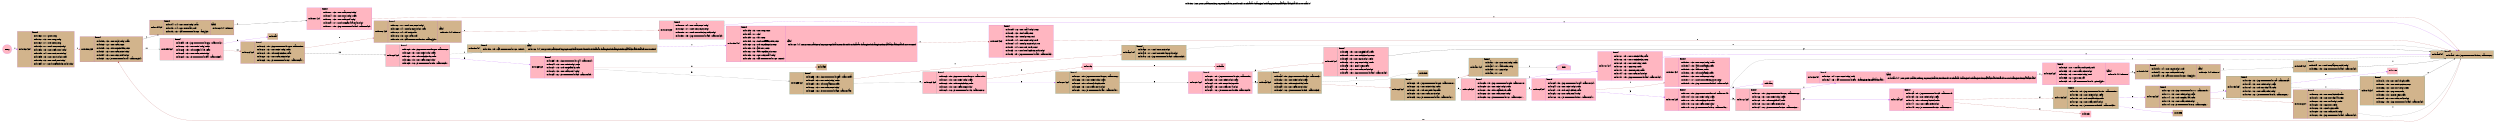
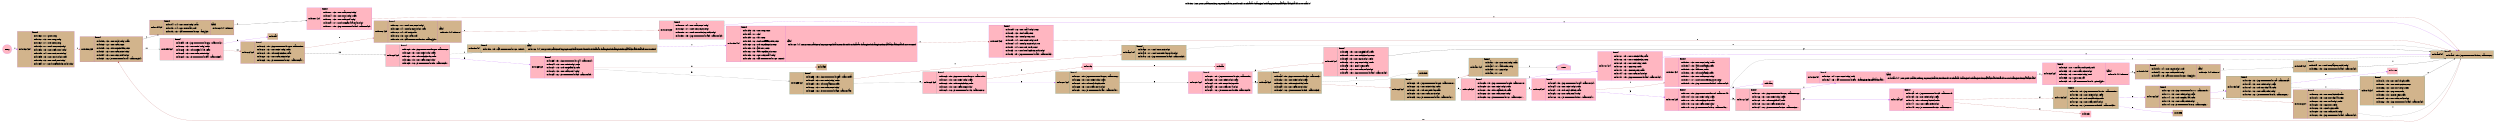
(1564, 67) -> (1564, 67)
